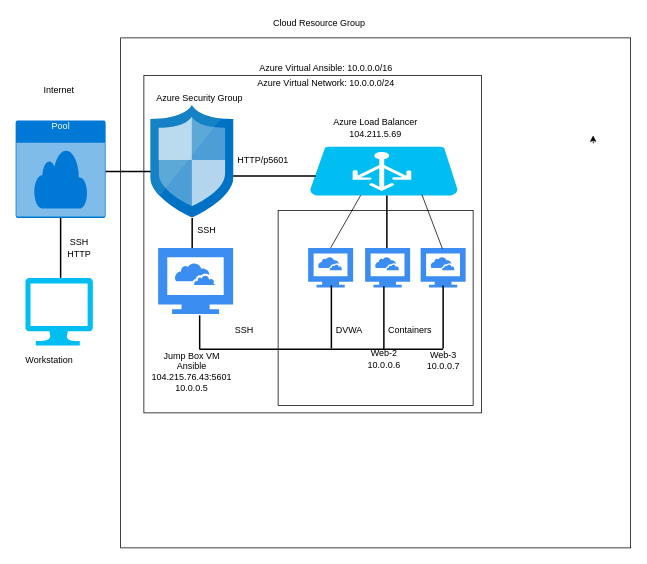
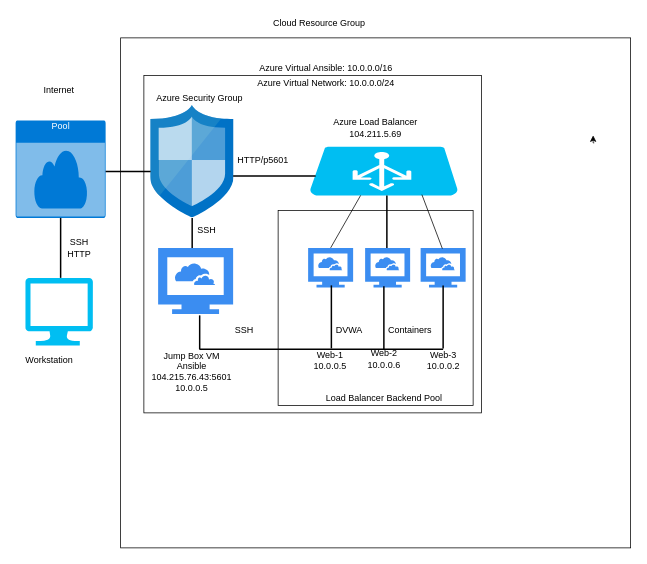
(443, 360) -> (443, 360)
none -> (330, 361)
none -> (384, 398)
